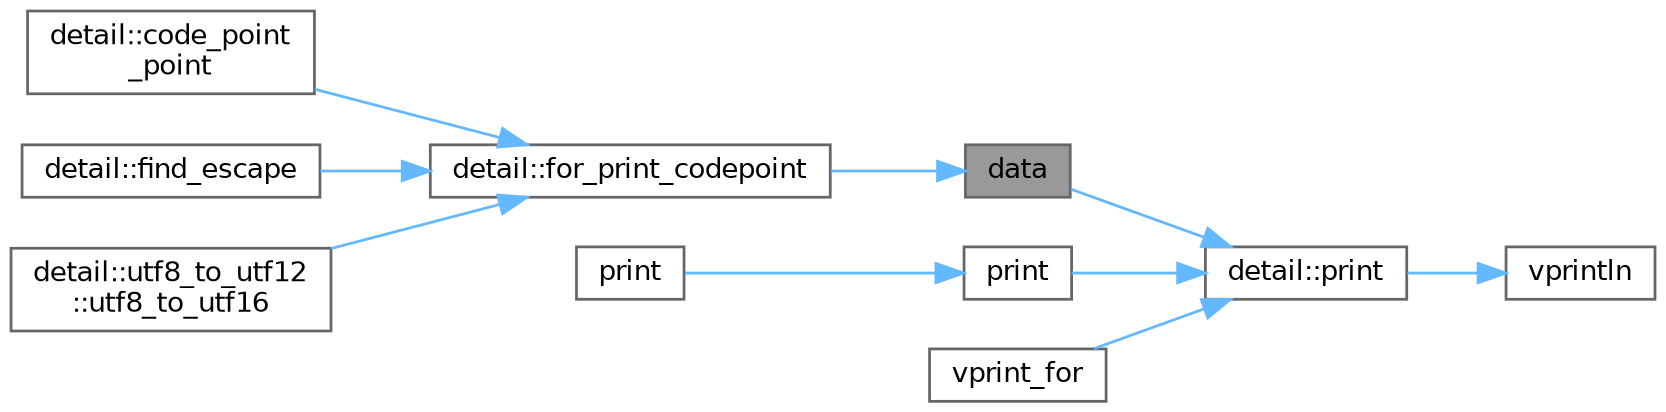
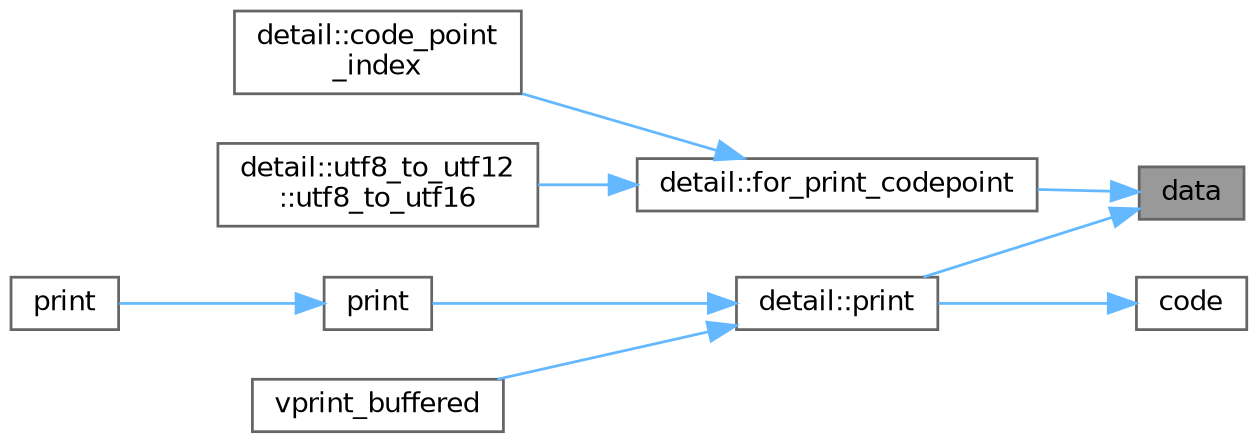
(171, 52) -> (378, 52)
(171, 171) -> none
(1137, 213) -> (1018, 247)
(1581, 273) -> (1192, 303)
(1018, 375) -> (378, 405)
